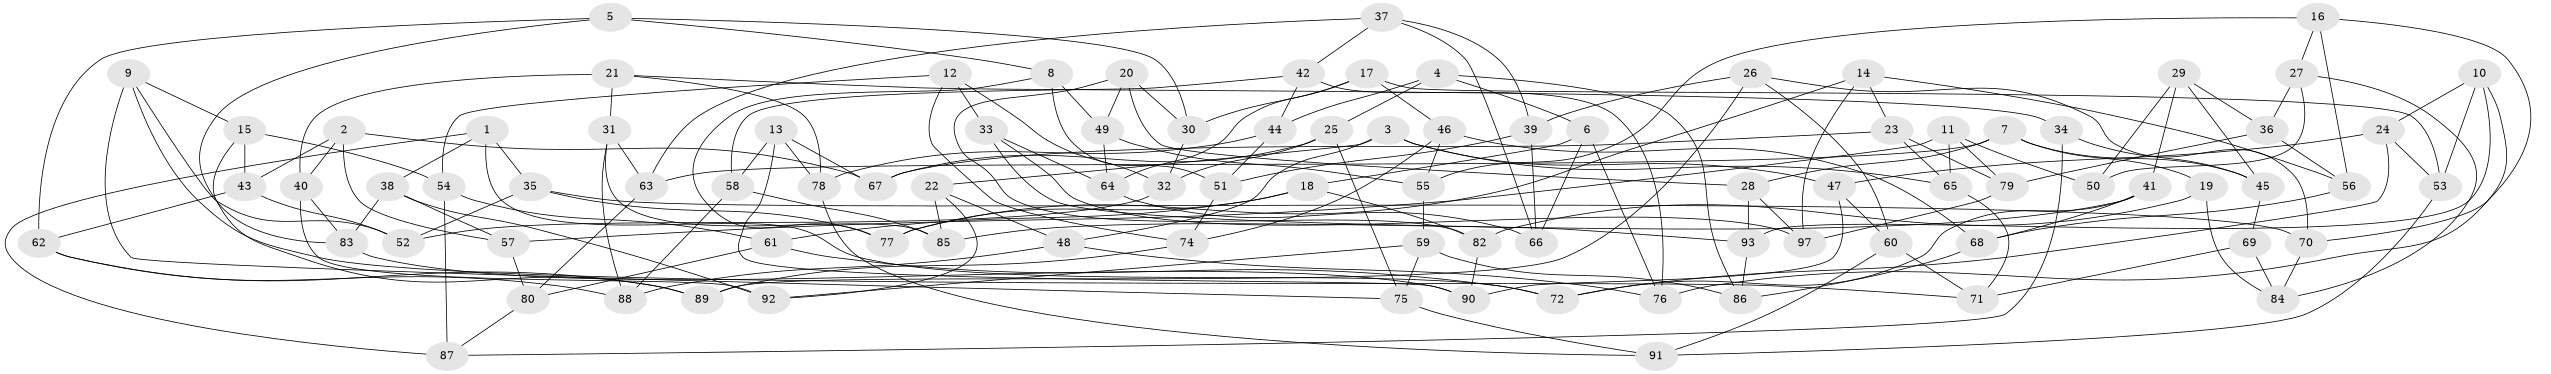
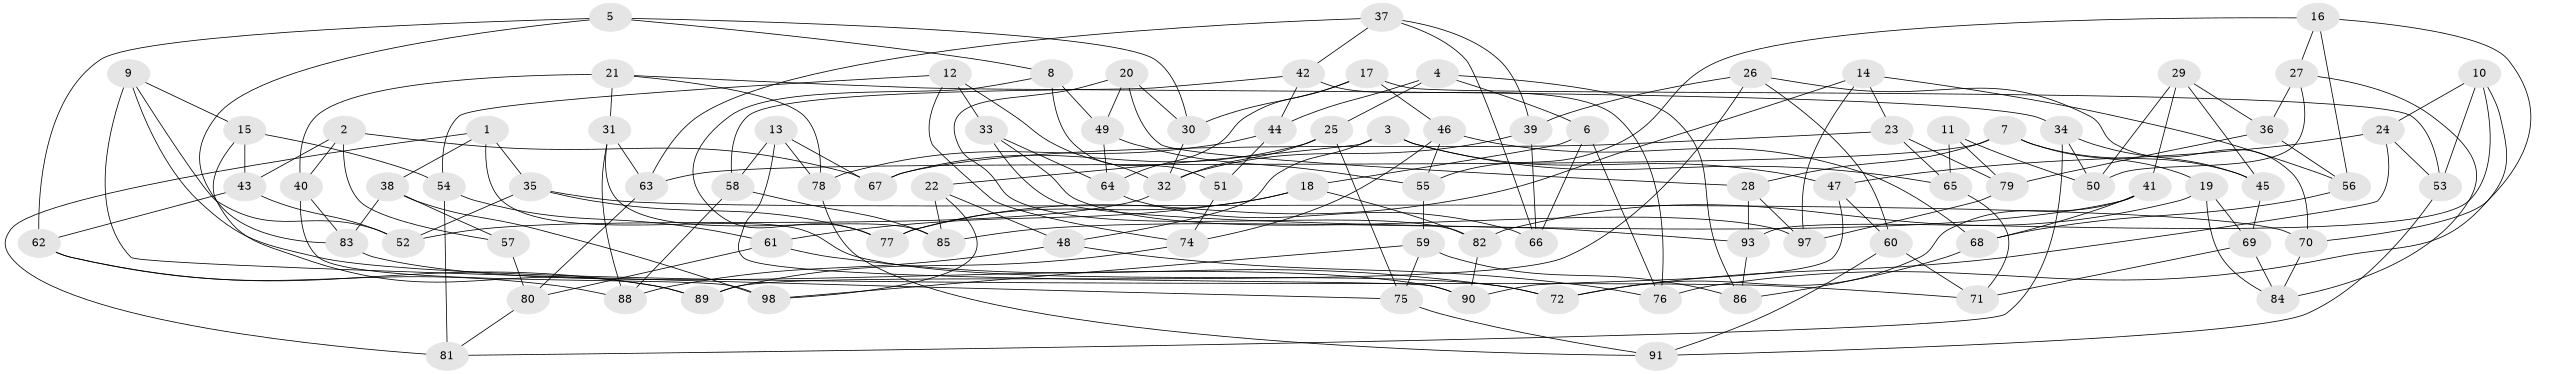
(1376, 159) -> (1354, 153)
none -> (2078, 159)
(1514, 194) -> none
none -> (2228, 215)
(769, 300) -> (769, 300)
(447, 356) -> (447, 356)
